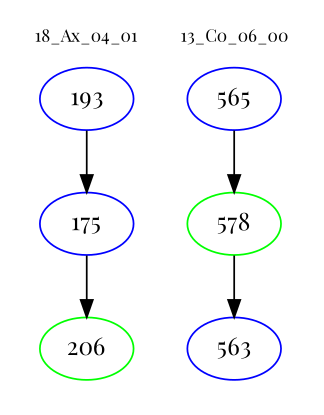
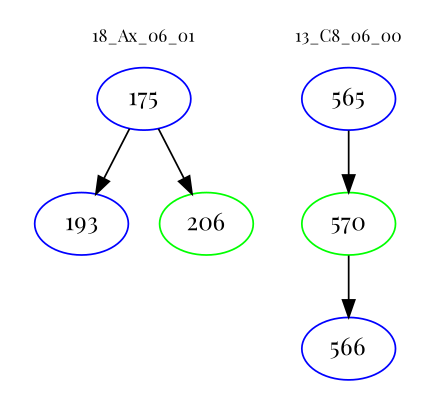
(87, 37) -> (144, 37)
(235, 37) -> (349, 37)
(87, 153) -> (117, 154)
(234, 224) -> (349, 224)
(234, 349) -> (349, 349)
